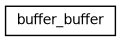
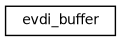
(60, 21) -> (60, 21)
